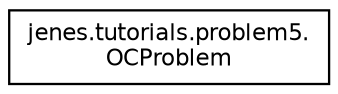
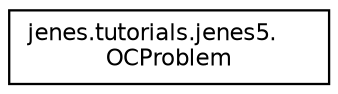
(169, 47) -> (169, 47)
